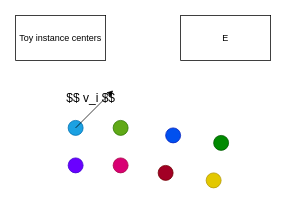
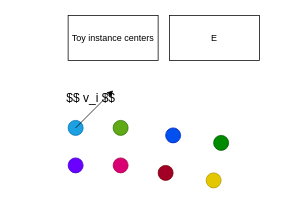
(60, 38) -> (113, 38)
(225, 38) -> (214, 38)
